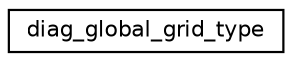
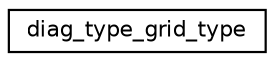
(146, 31) -> (137, 31)
